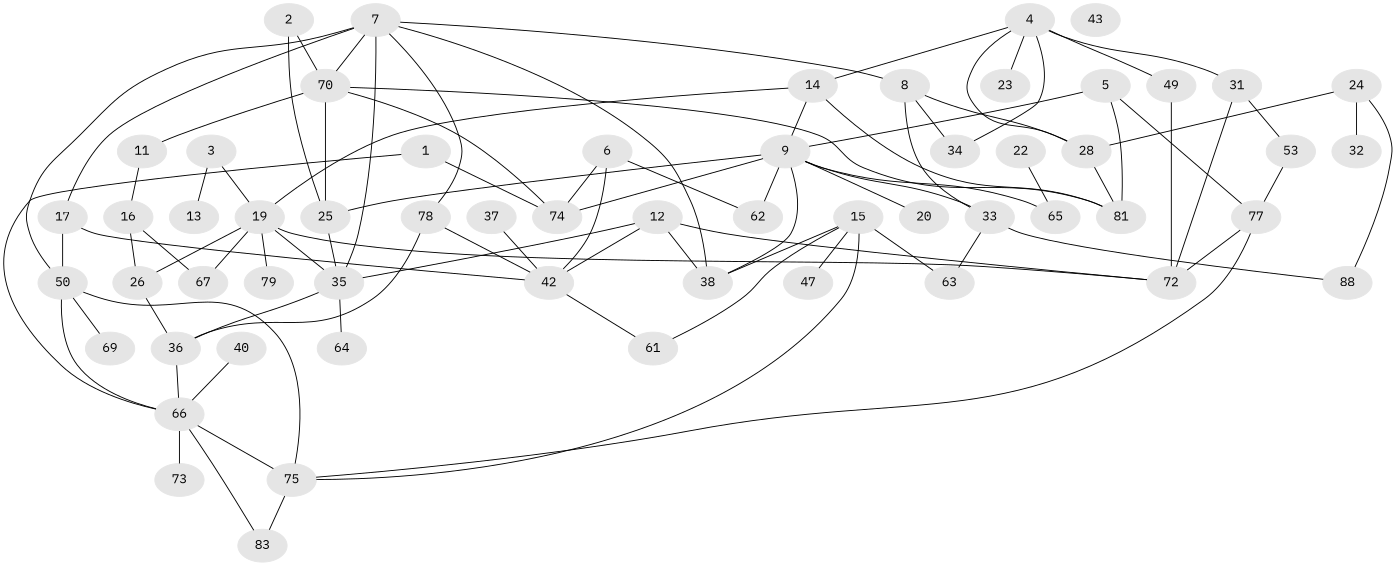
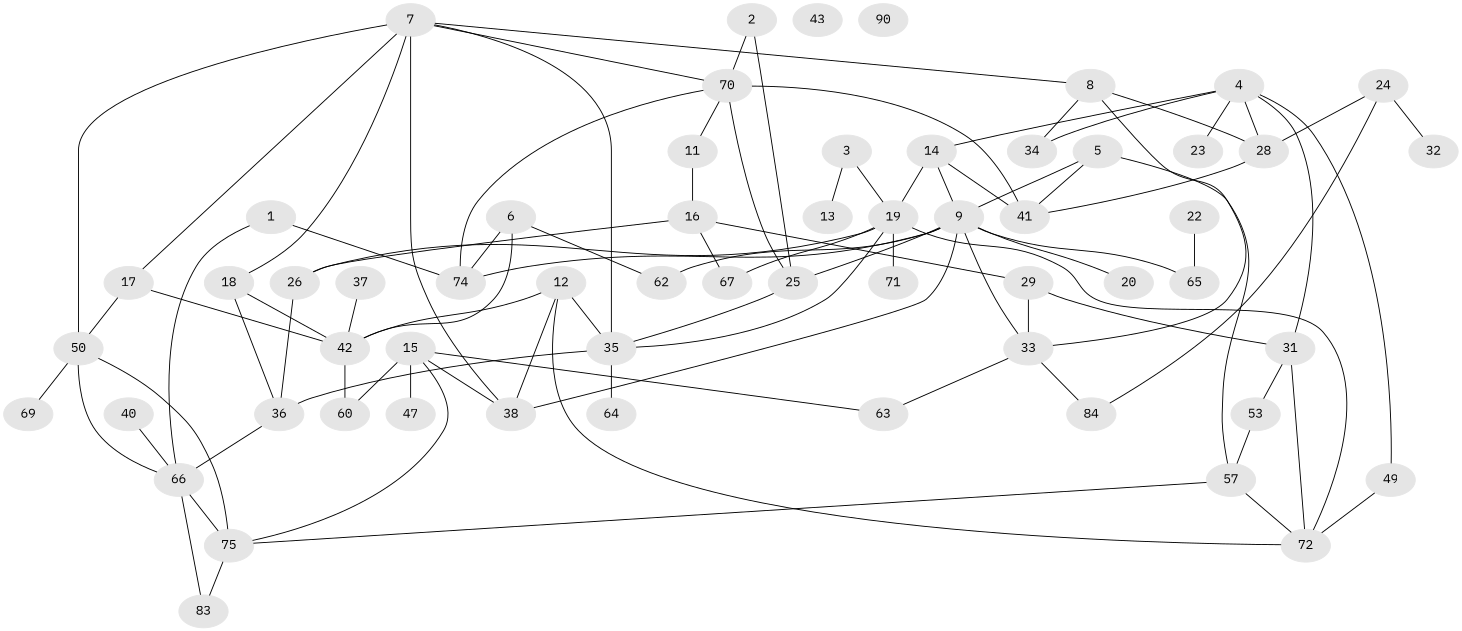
none -> (883, 20)
(426, 217) -> (229, 283)
(1121, 217) -> (1025, 217)
(1256, 217) -> (1231, 480)
(269, 283) -> (893, 283)
none -> (1028, 283)
(1347, 283) -> (1091, 414)
(653, 349) -> (345, 414)
(179, 480) -> none
